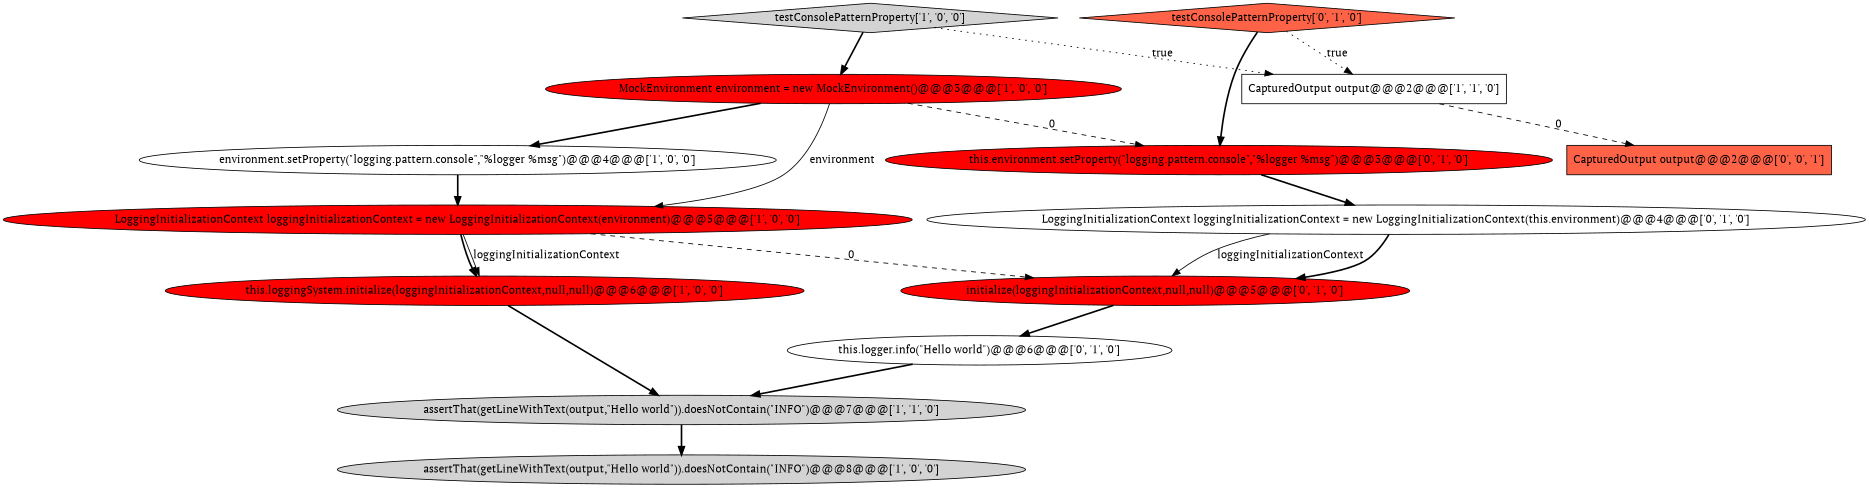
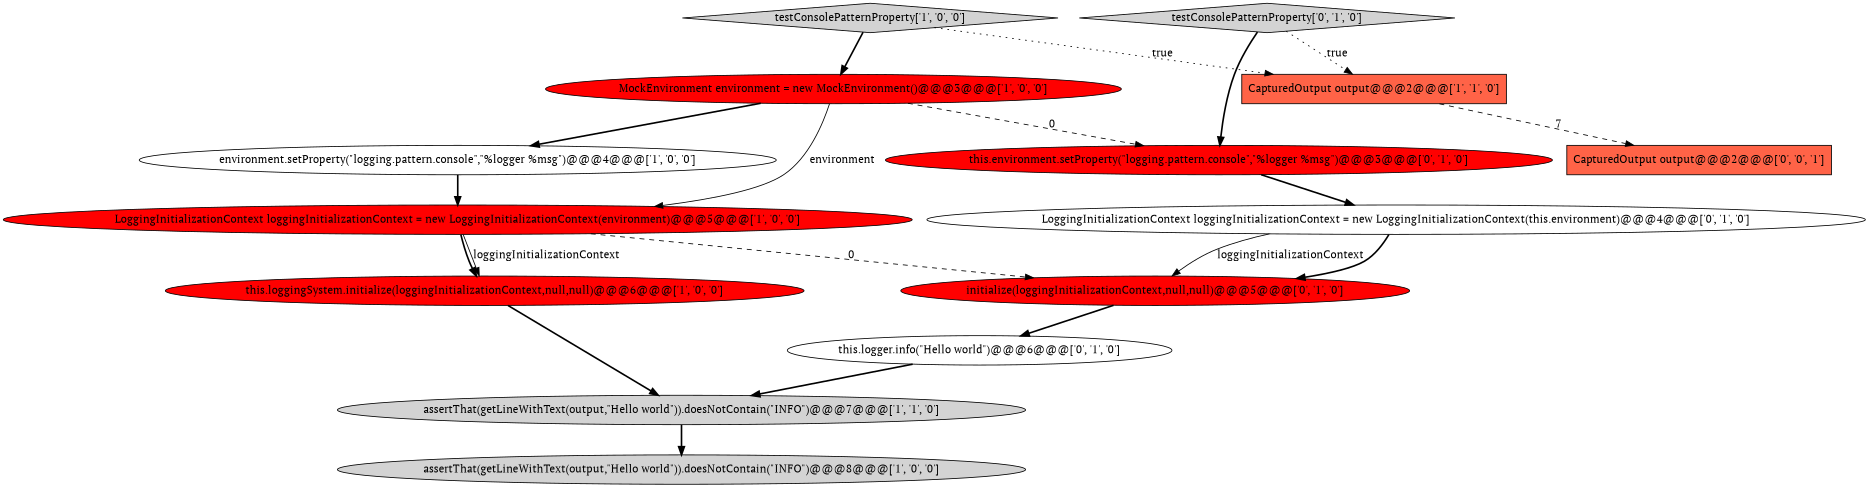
(1267, 18) -> (1267, 18)
(1374, 89) -> (1374, 89)
(1559, 125) -> (1559, 125)
